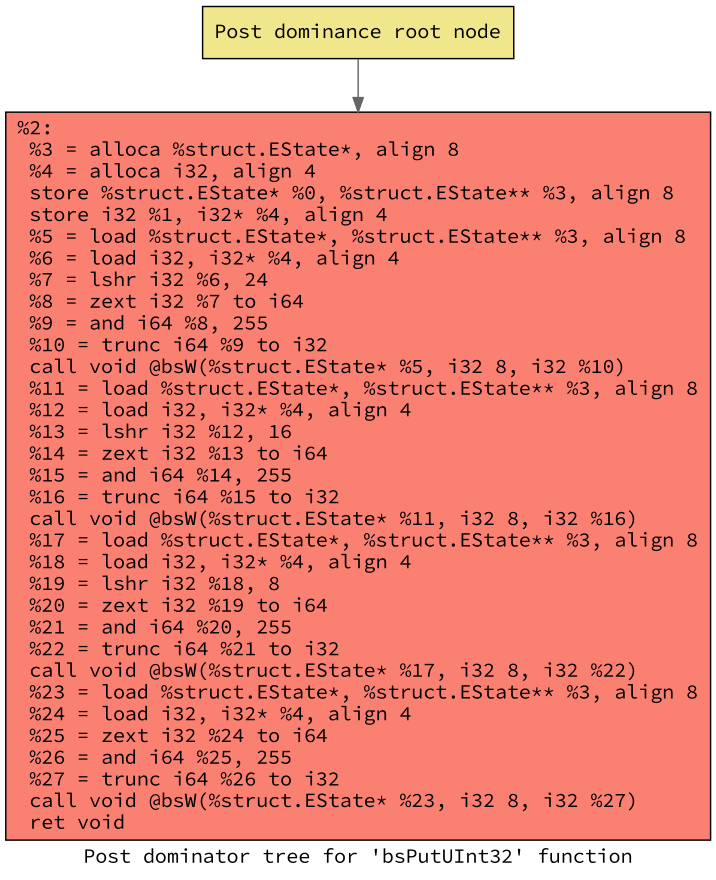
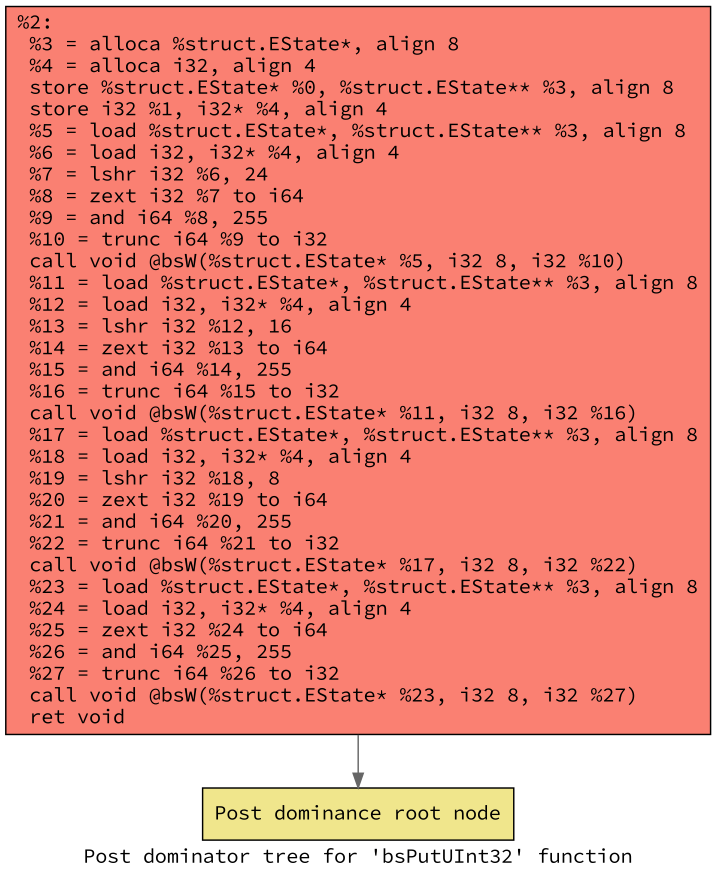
(358, 78) -> (358, 754)
